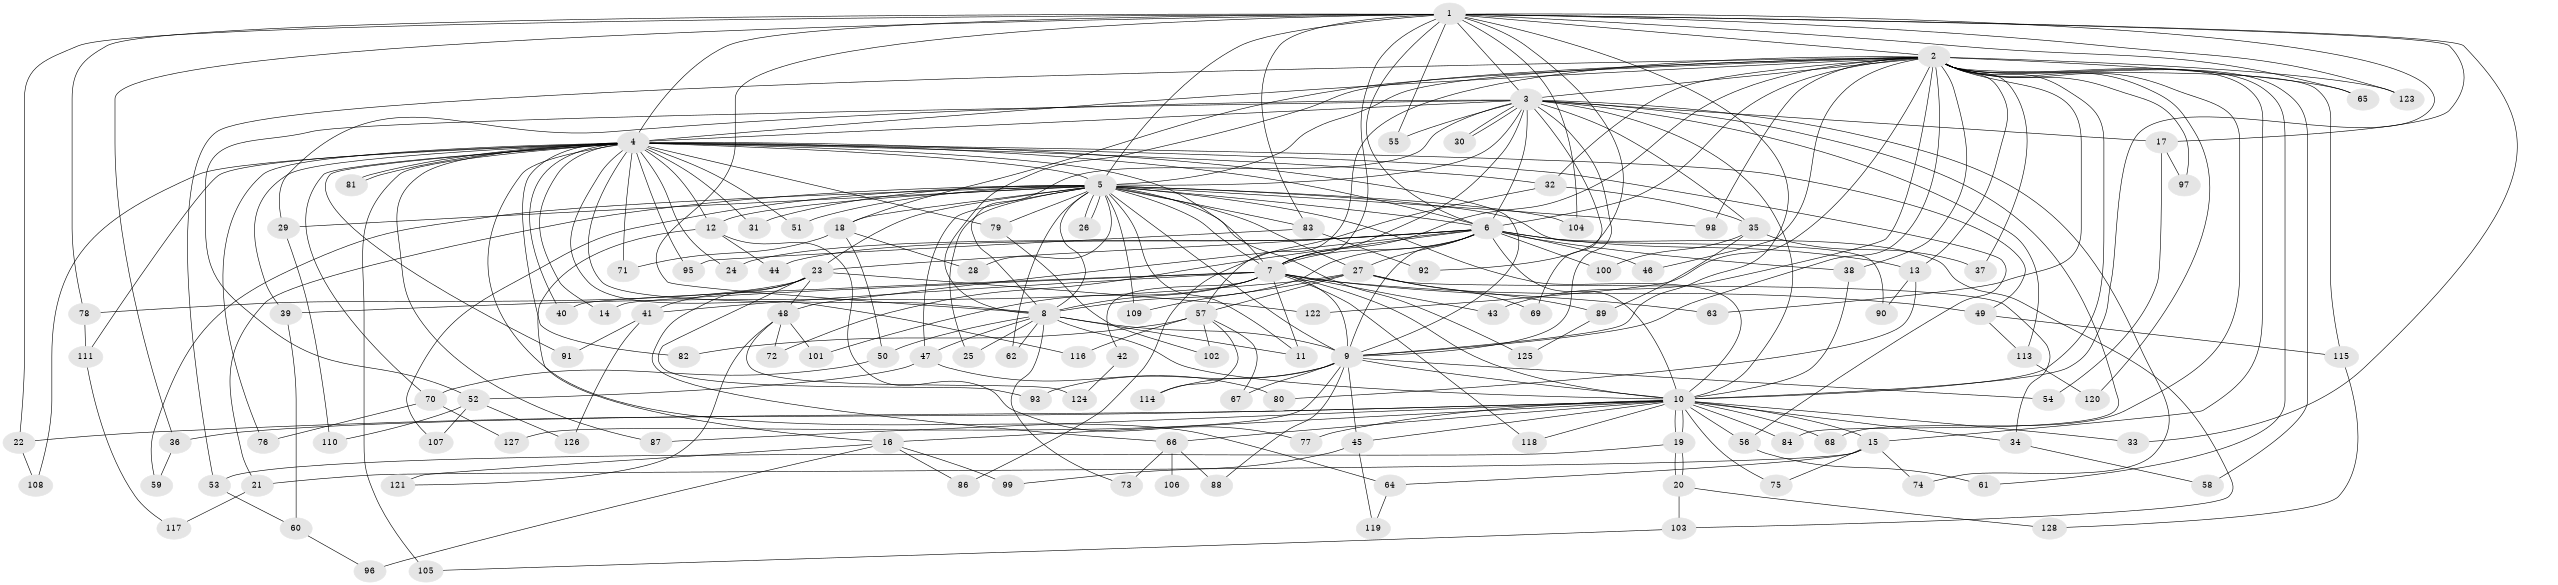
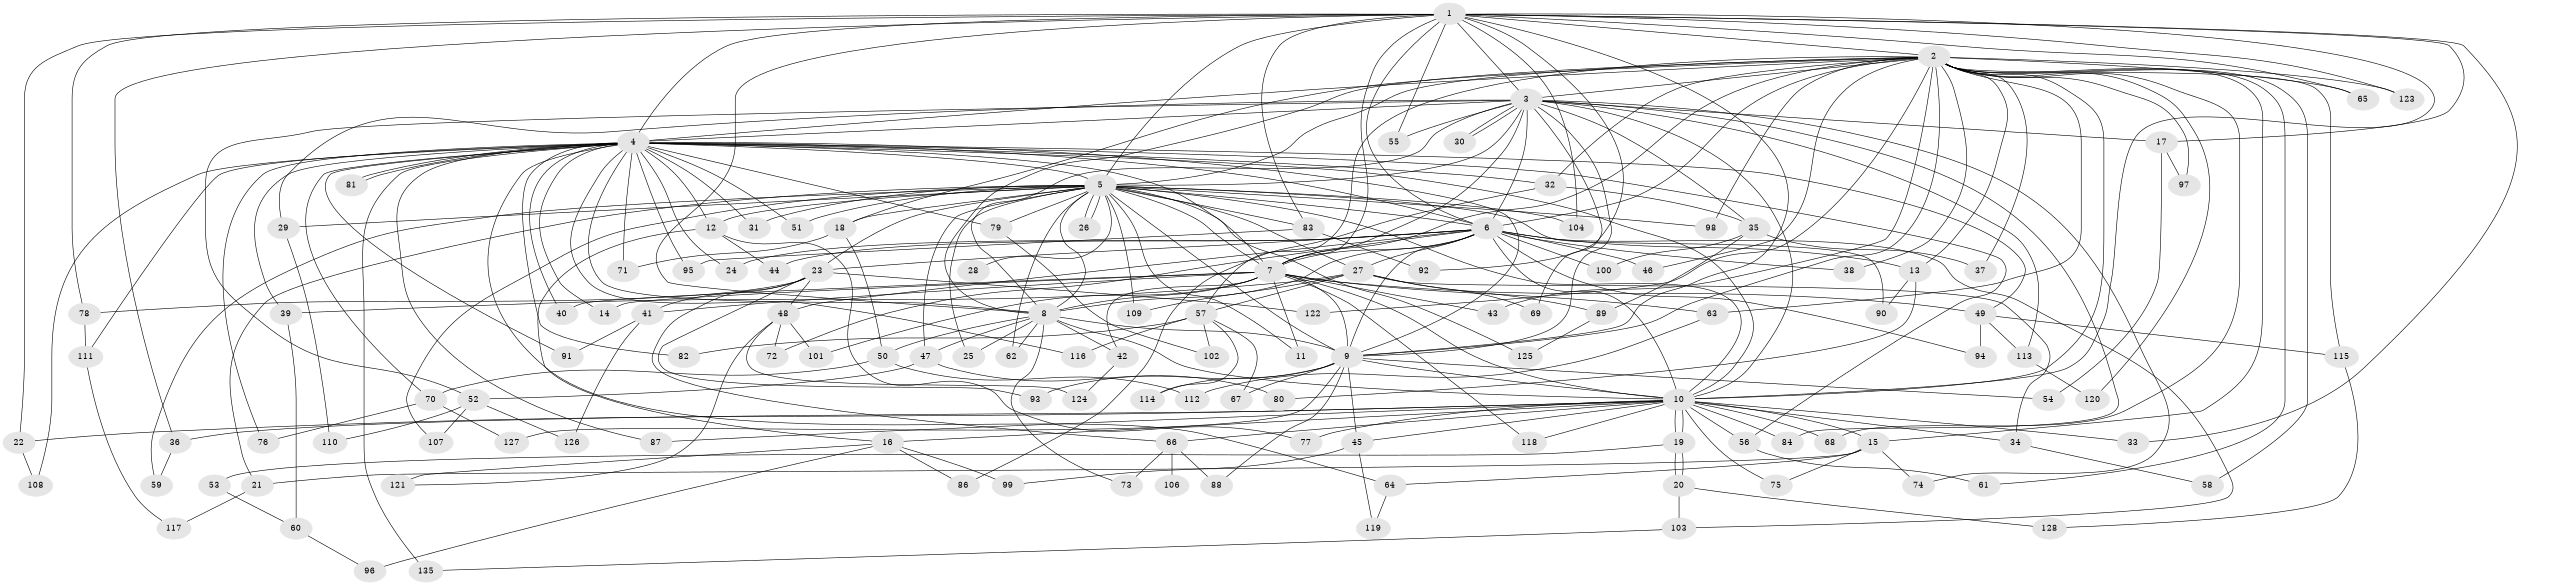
(890, 81) -> none
(917, 253) -> none
(1173, 335) -> (1086, 337)
none -> (1981, 357)
(1800, 374) -> (1337, 170)
none -> (1192, 400)
(426, 571) -> (426, 571)
